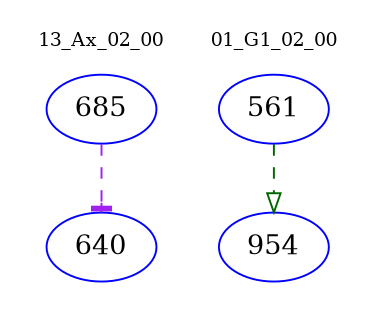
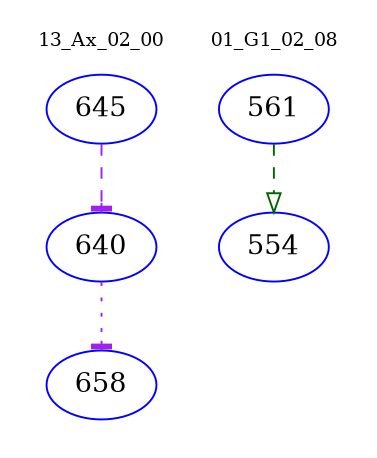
(275, 41) -> (275, 41)
(102, 109) -> (102, 109)
(274, 247) -> (274, 247)
none -> (102, 385)
